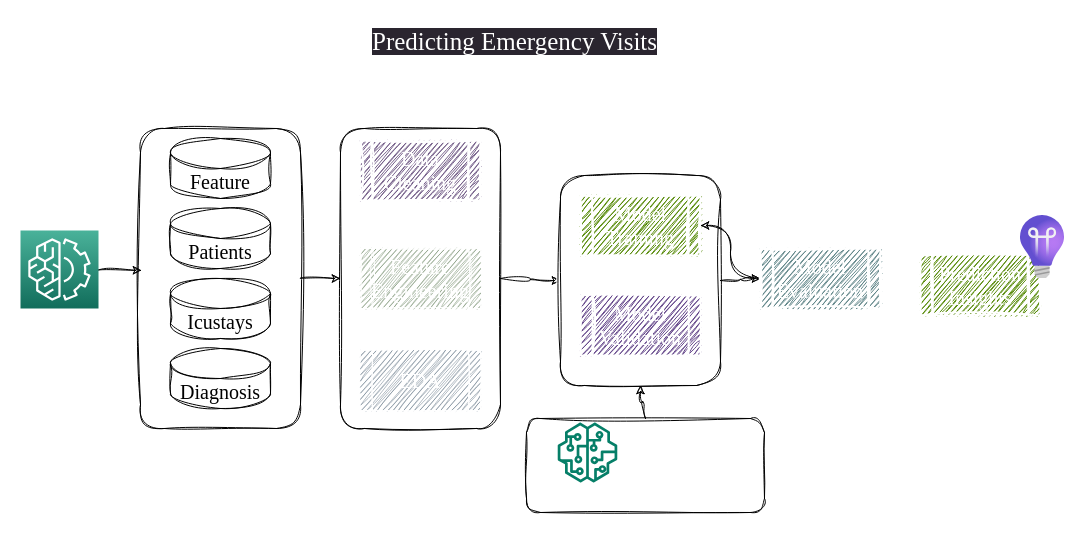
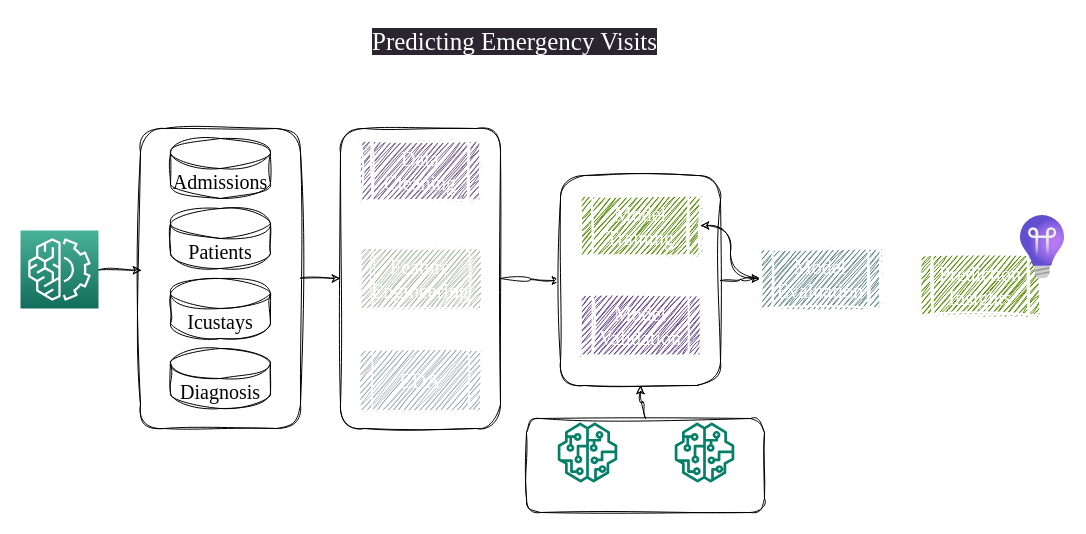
(221, 182) -> (221, 182)
none -> (705, 453)
